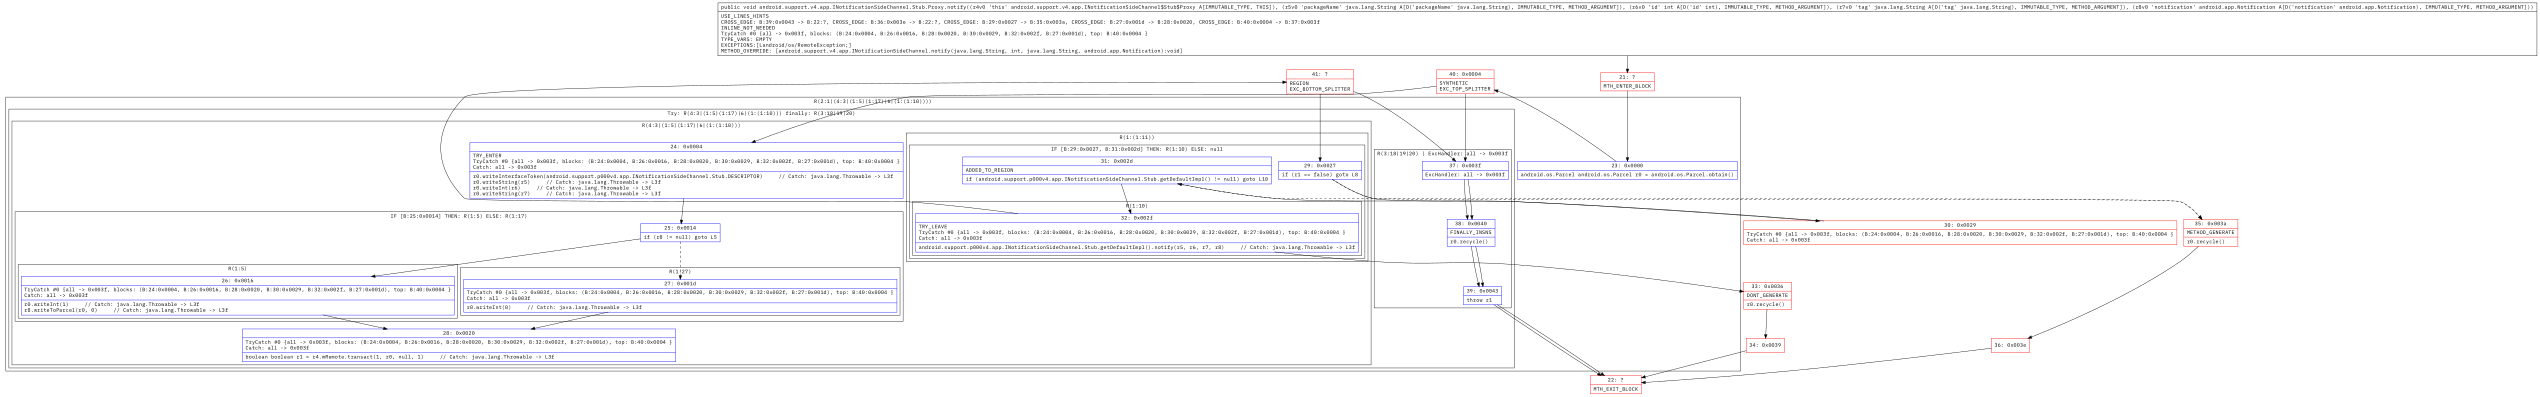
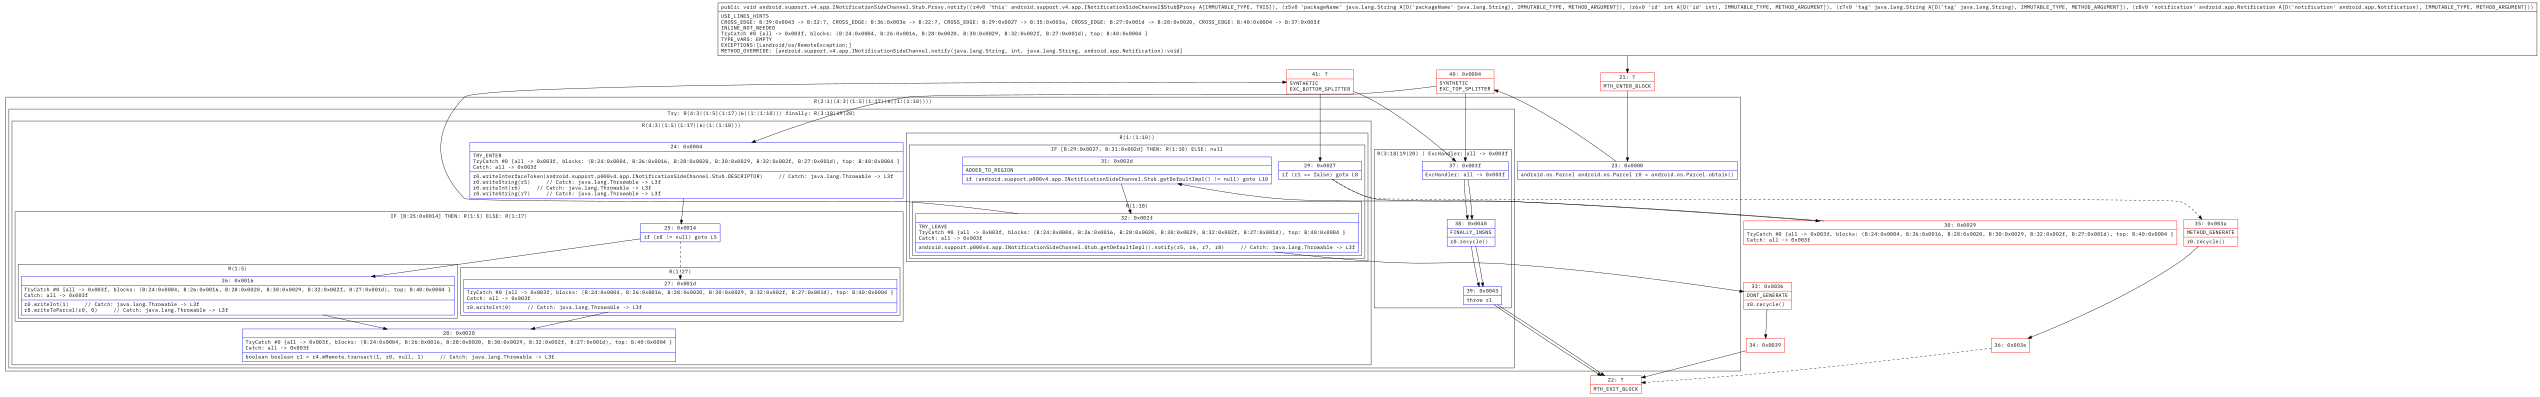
(1299, 83) -> (1304, 83)
(1137, 137) -> (1137, 137)
(1690, 199) -> none
(1819, 368) -> (1819, 368)
